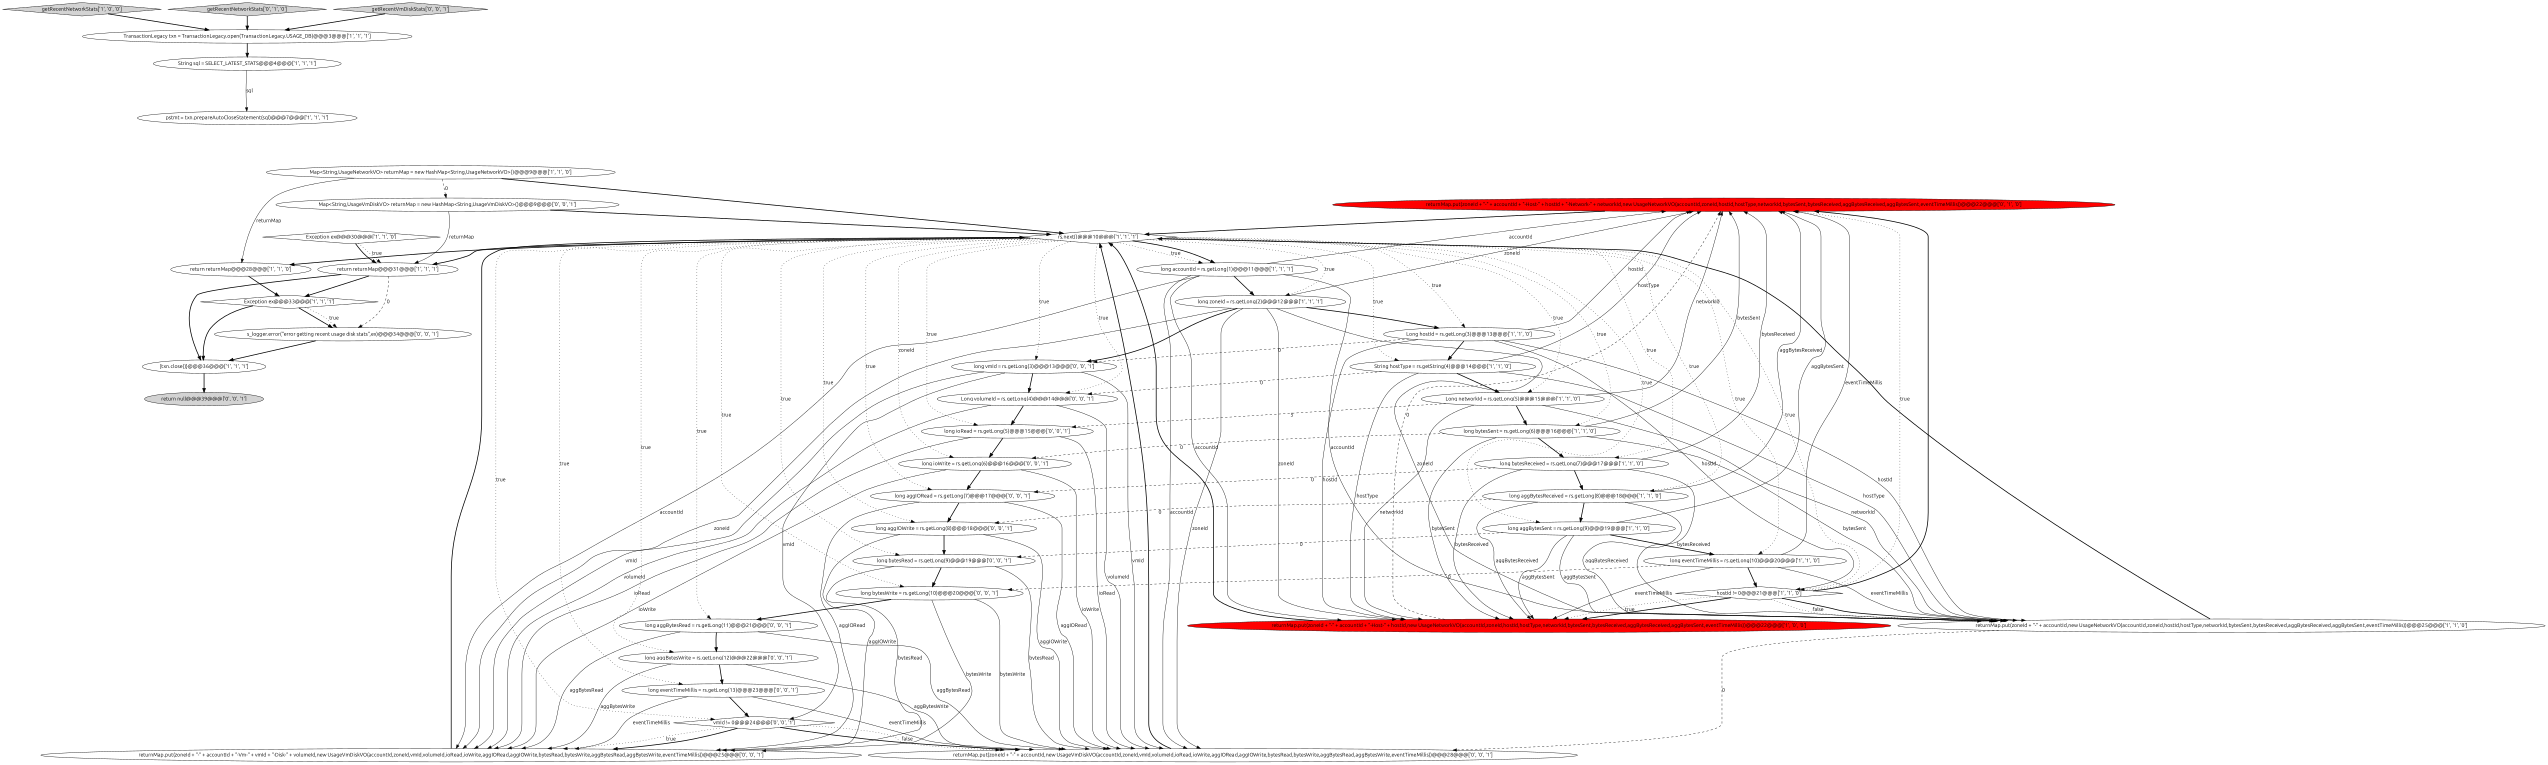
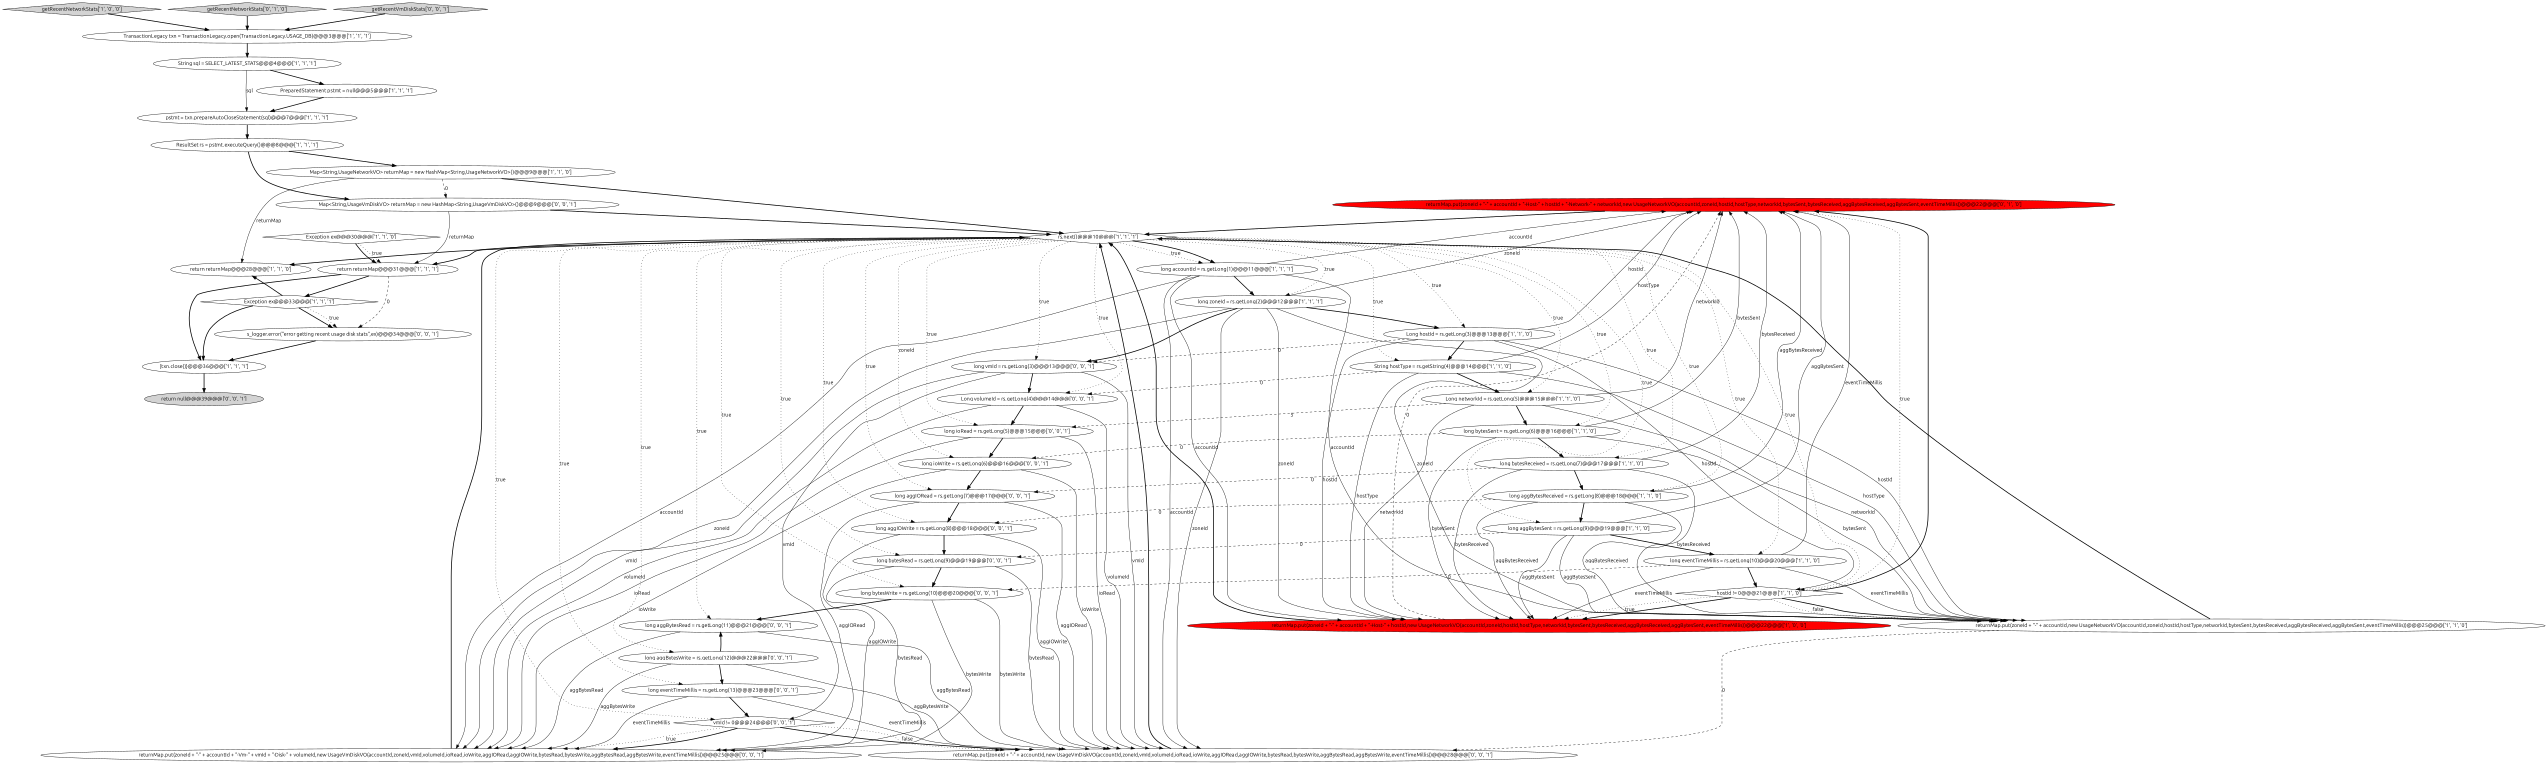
none -> (347, 91)
none -> (247, 145)
(263, 286) -> (269, 287)
(716, 640) -> (721, 644)
